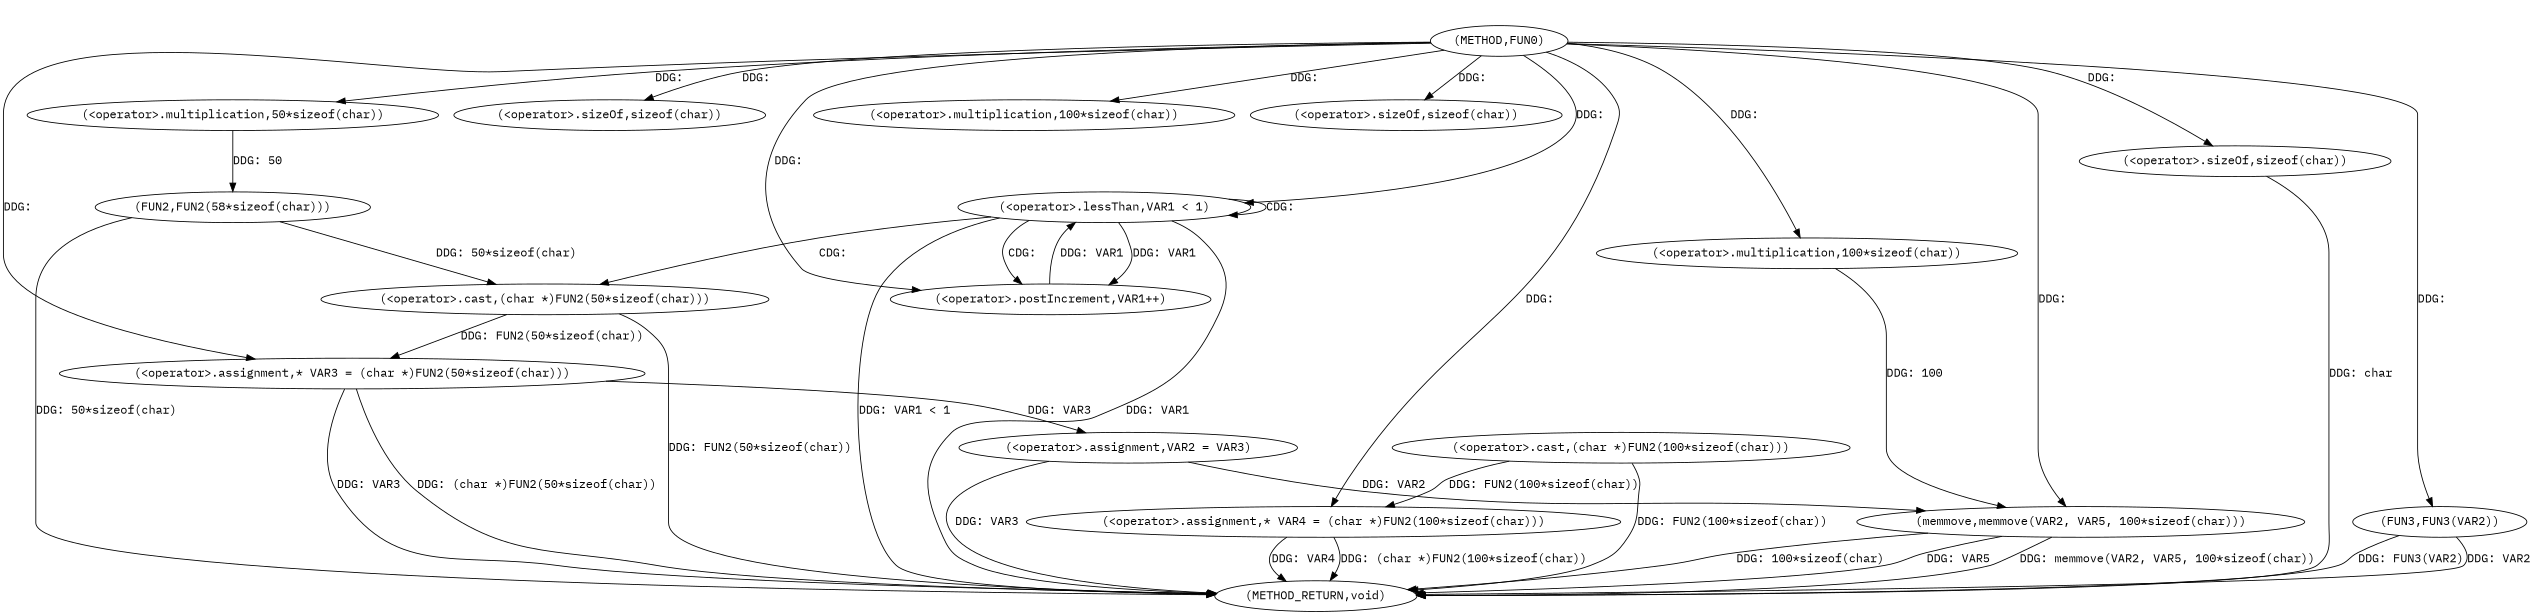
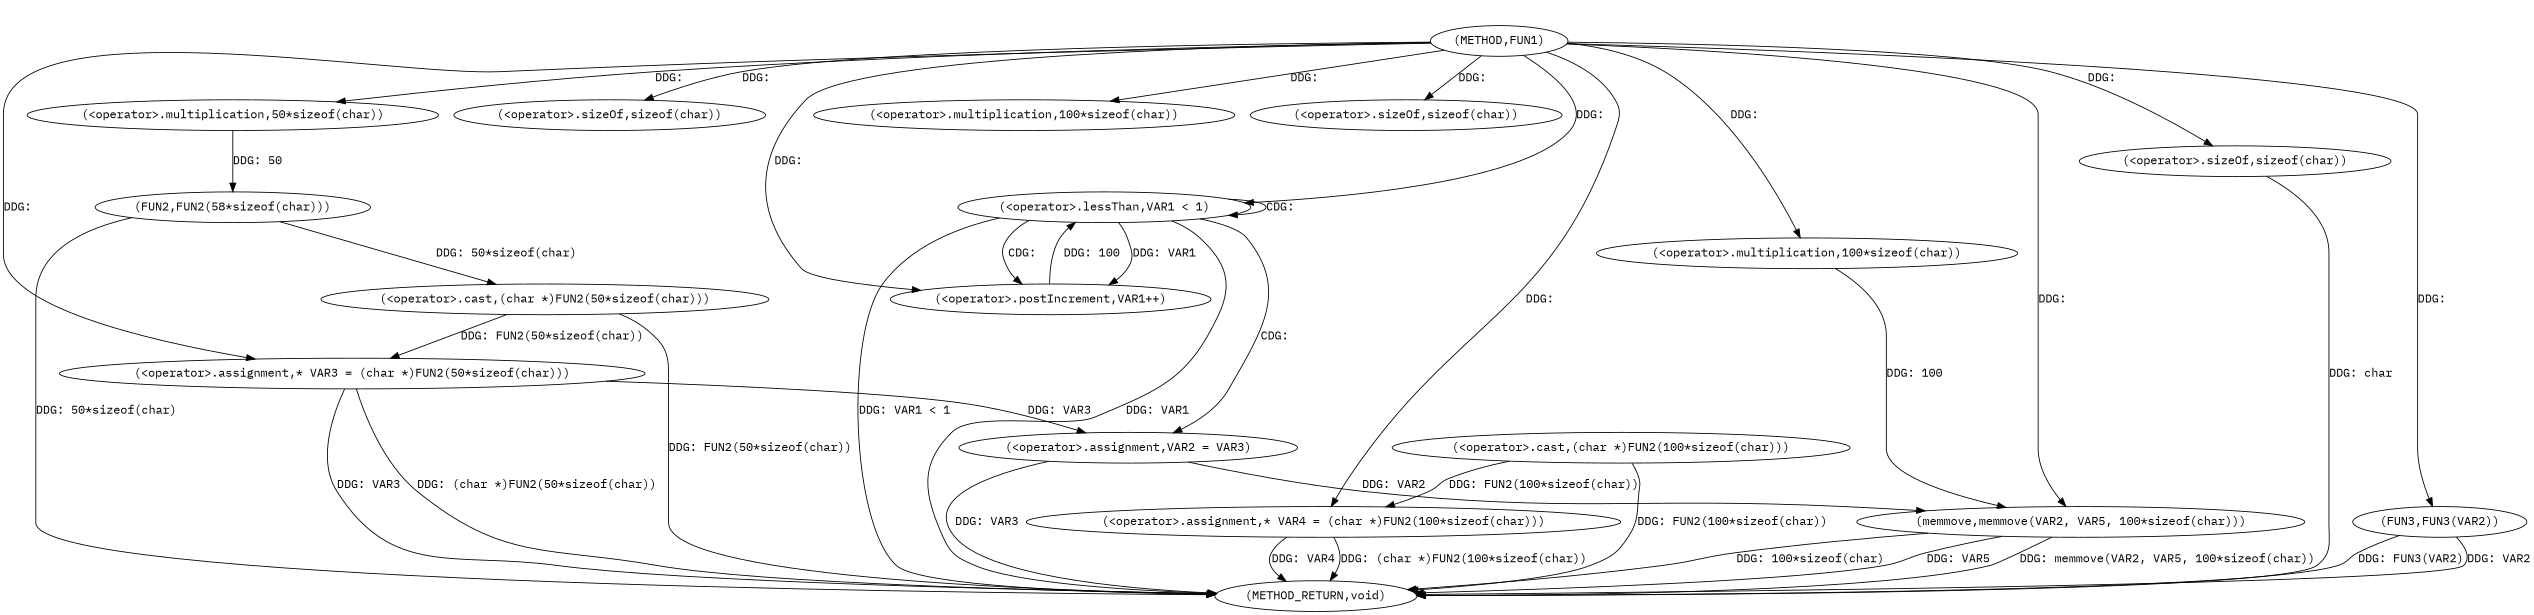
(1499, 41) -> (1499, 41)
(798, 241) -> (1263, 321)
(1092, 253) -> (1092, 253)
